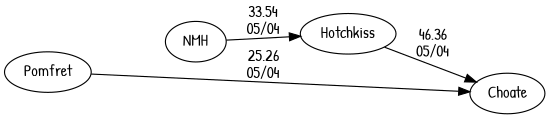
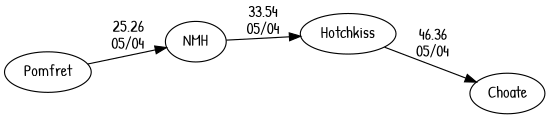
(275, 83) -> (122, 57)
